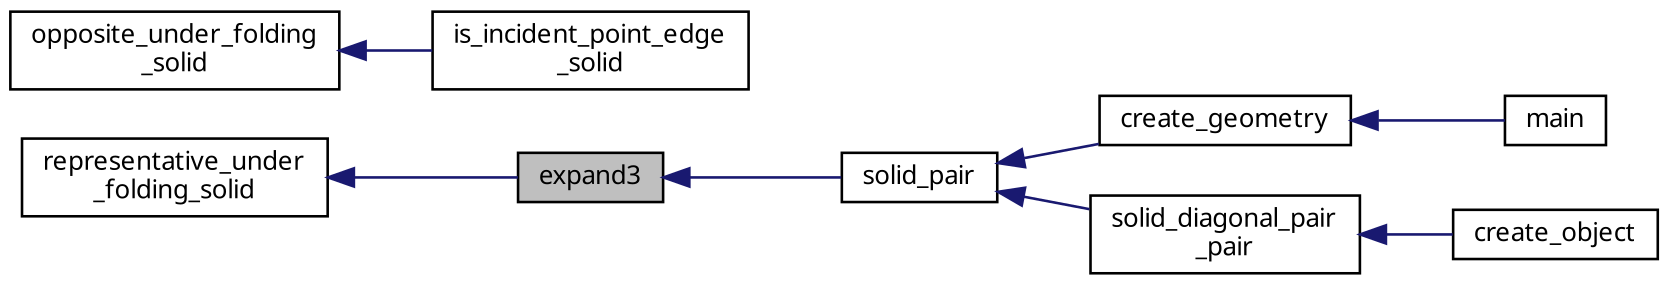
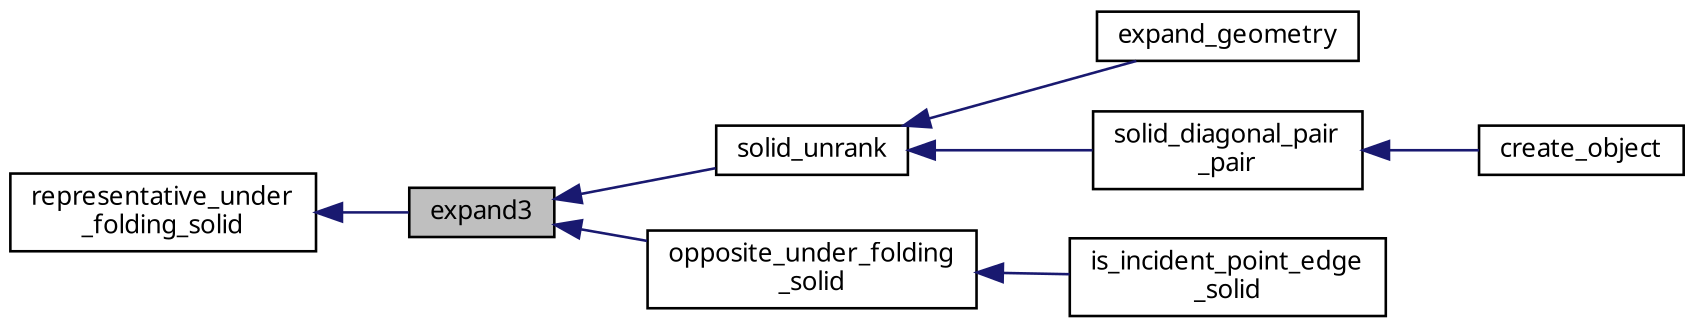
(1225, 120) -> (1228, 36)
(1555, 120) -> none
(920, 177) -> (812, 150)
none -> (614, 235)
